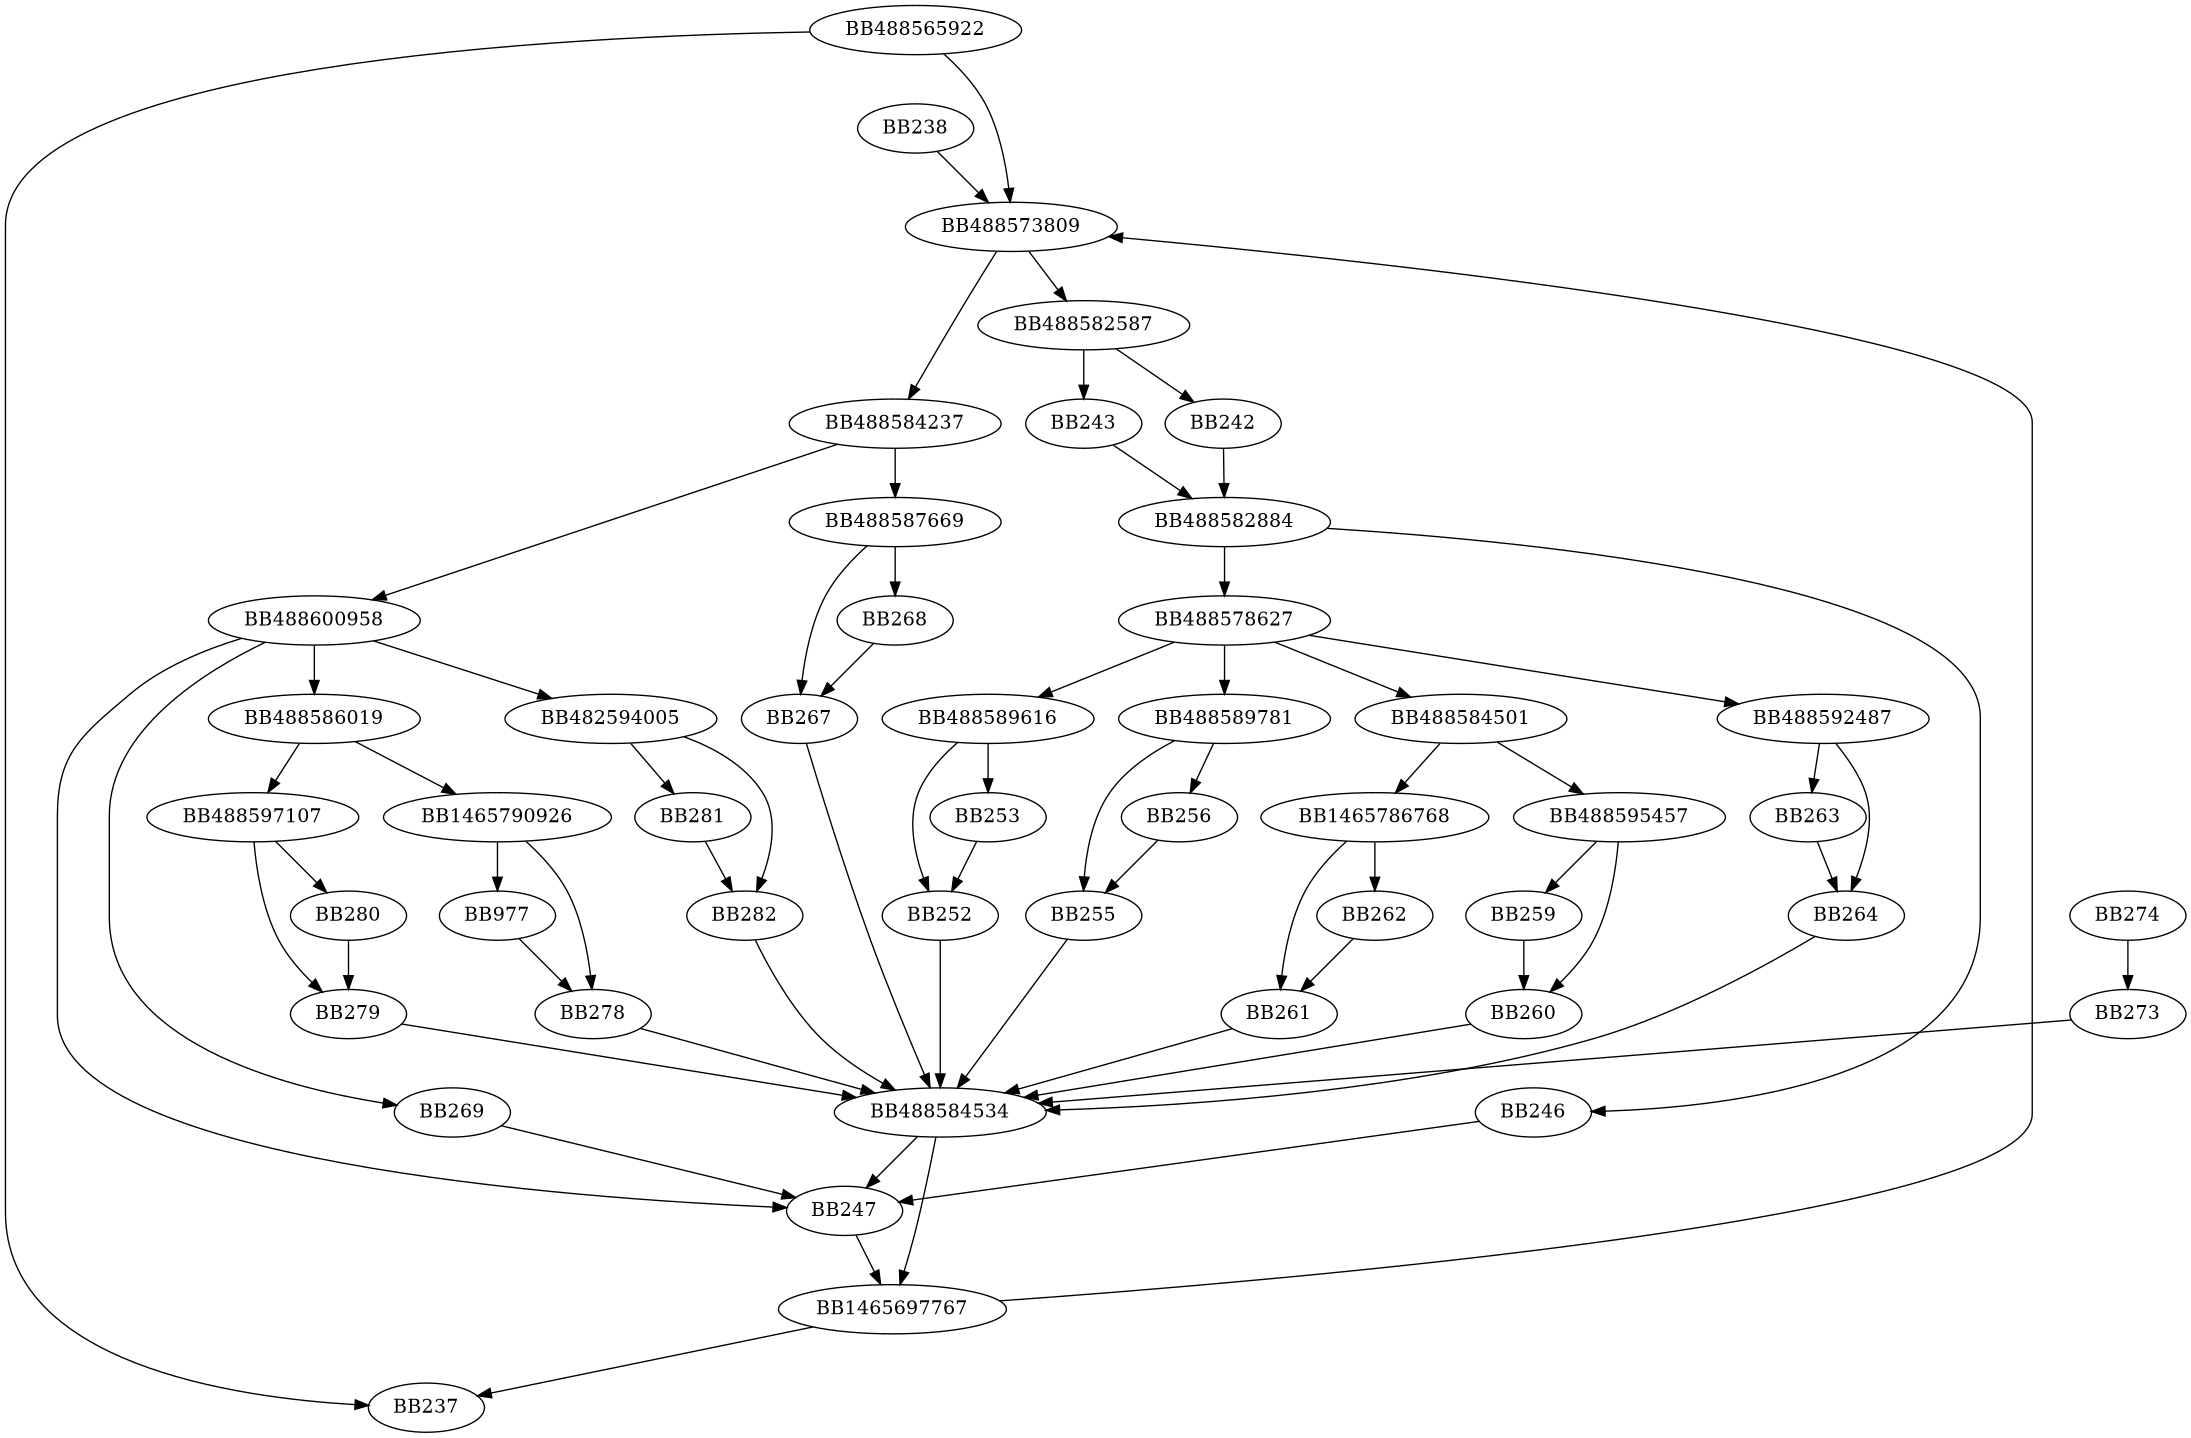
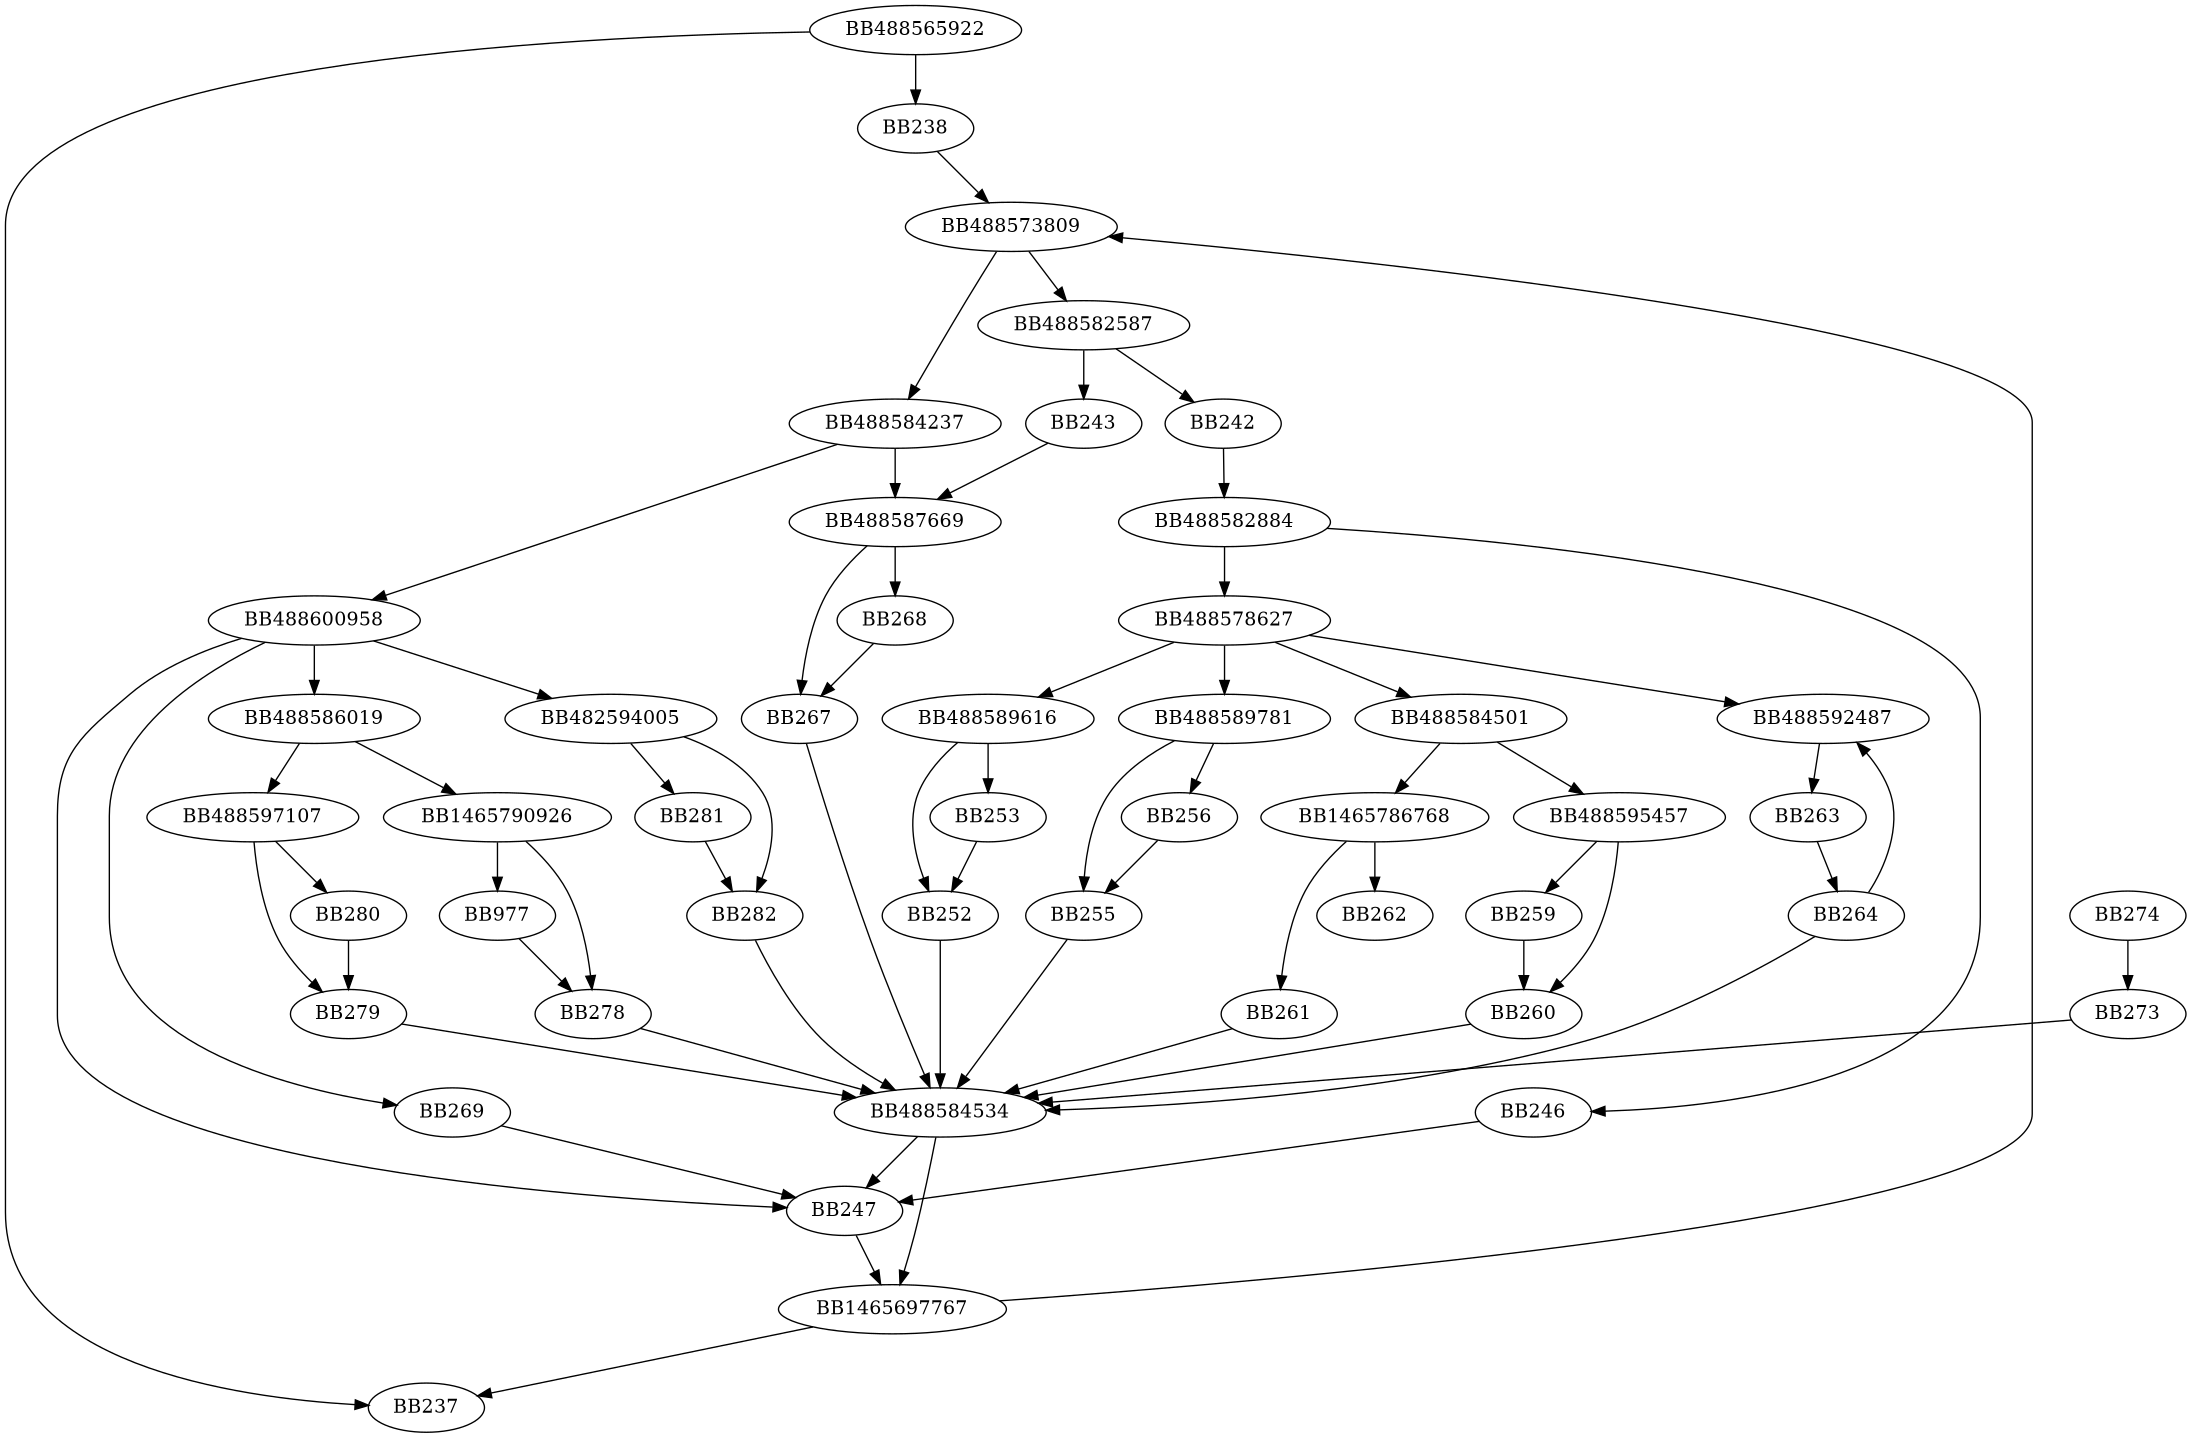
(990, 114) -> (916, 73)
(1147, 468) -> (999, 468)
(1869, 807) -> (1894, 822)
(1332, 960) -> none
